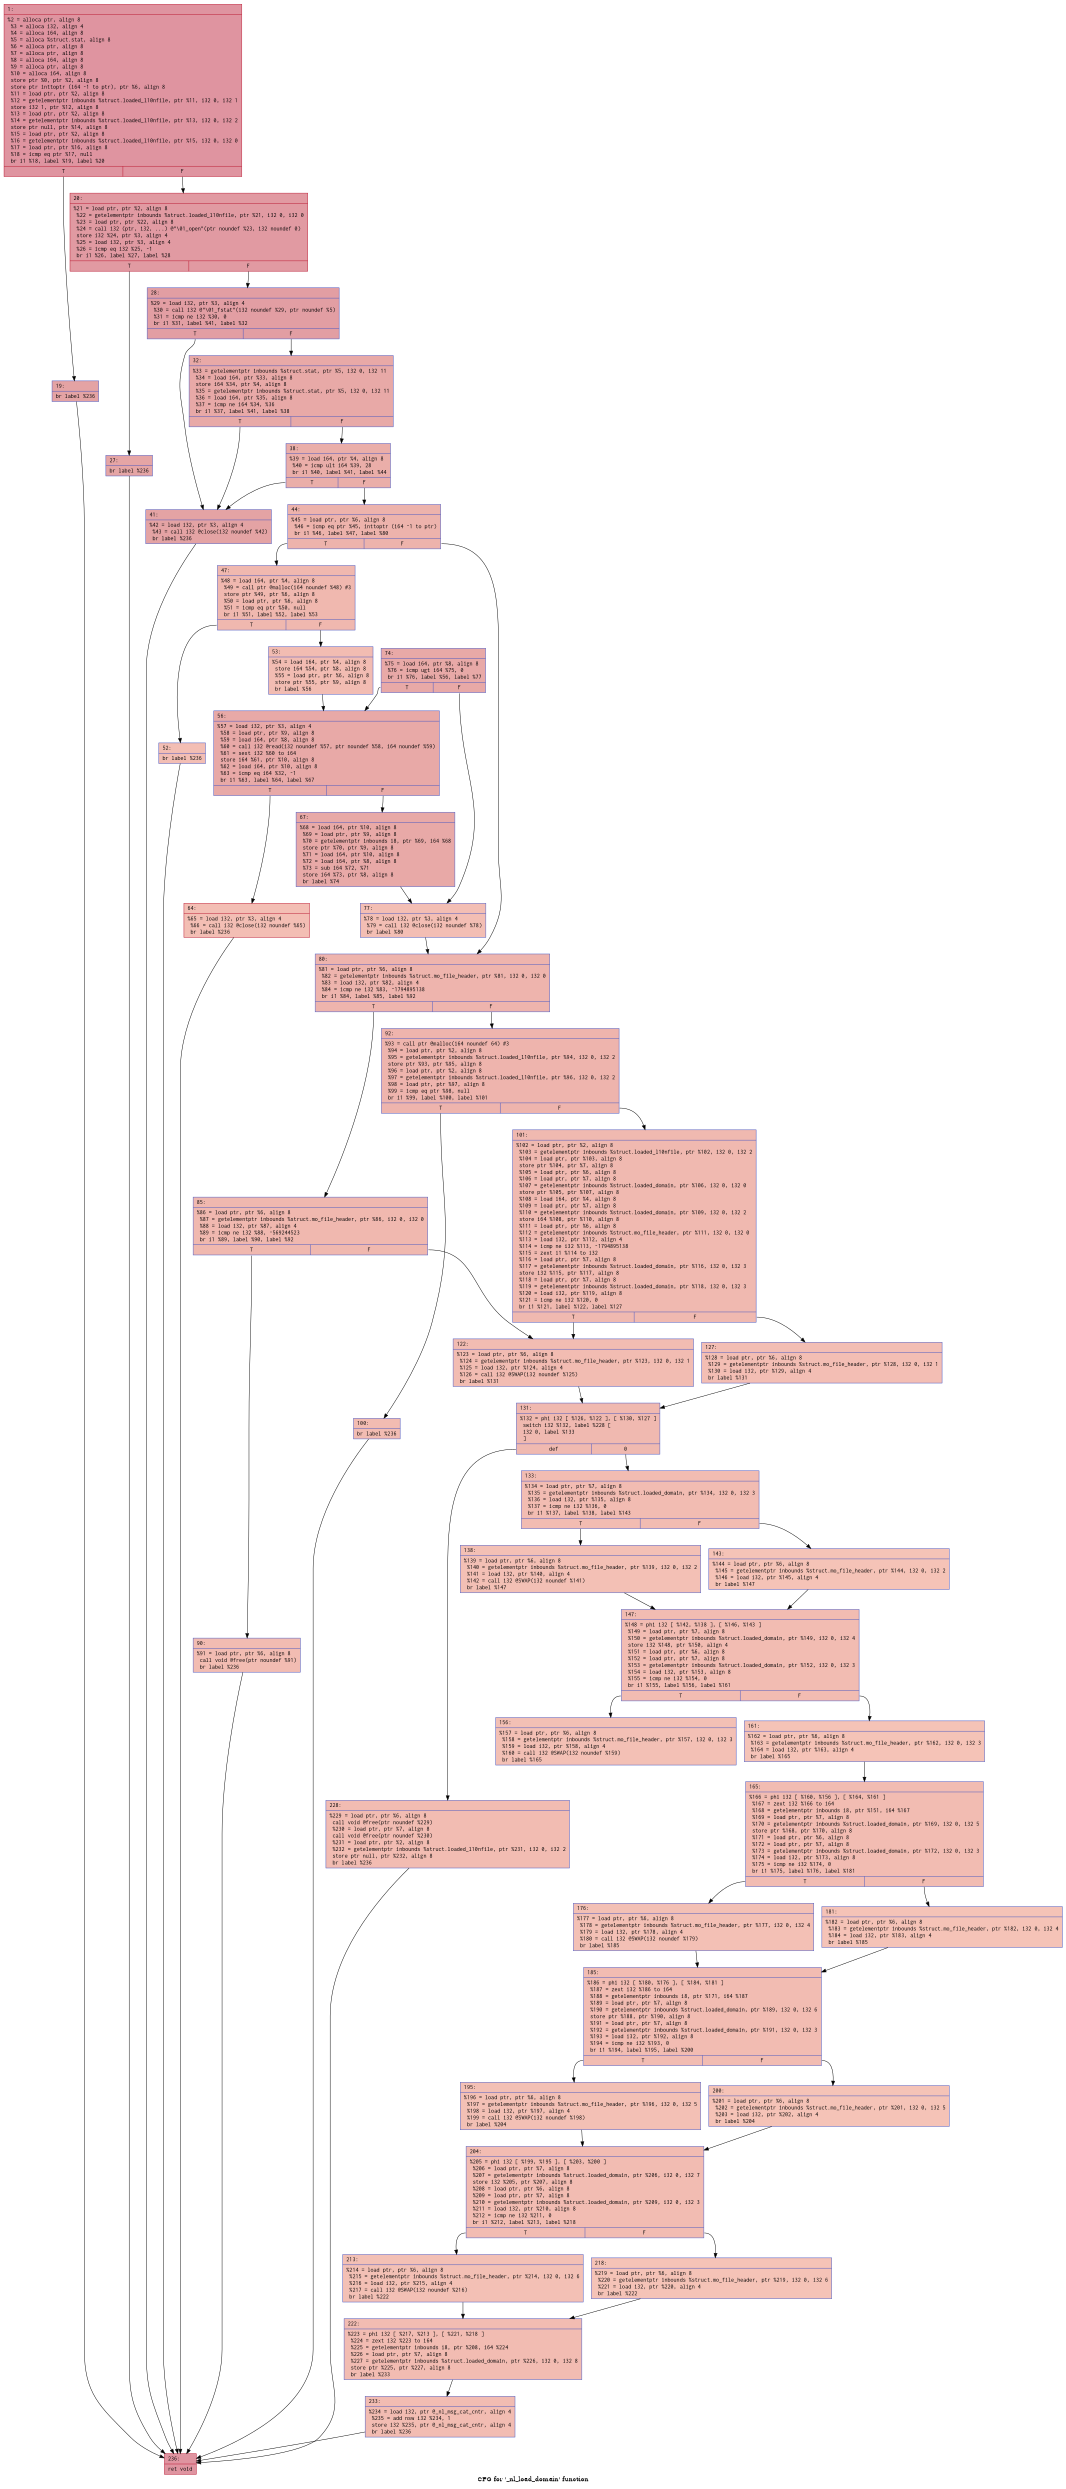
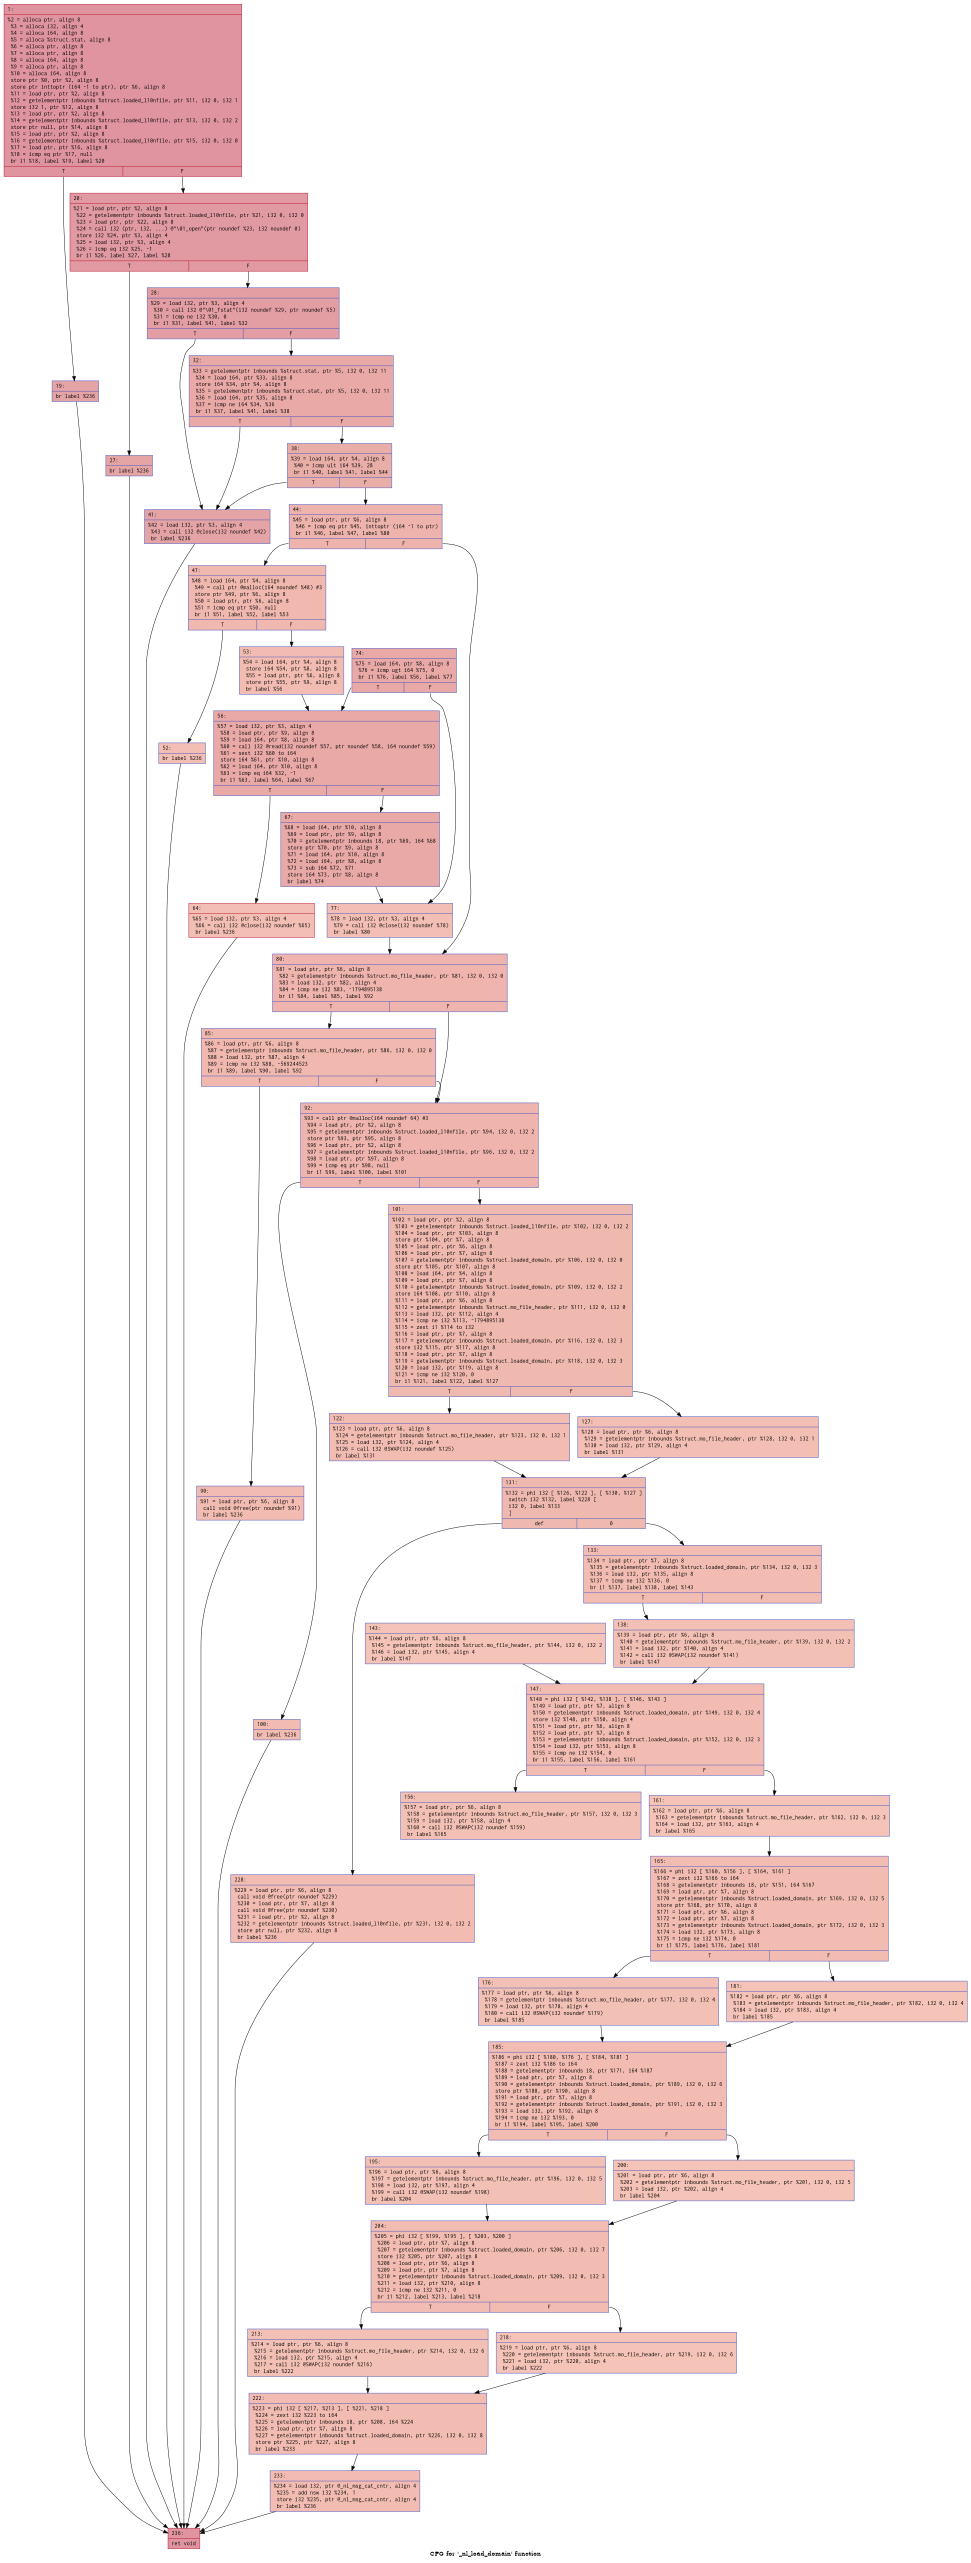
(480, 1289) -> (440, 1089)
(785, 1530) -> none
